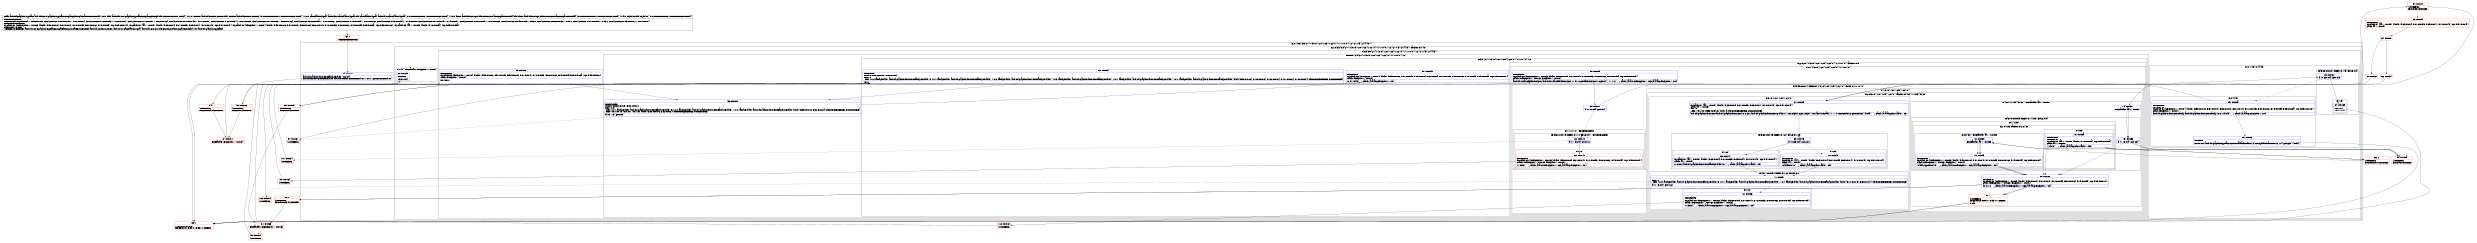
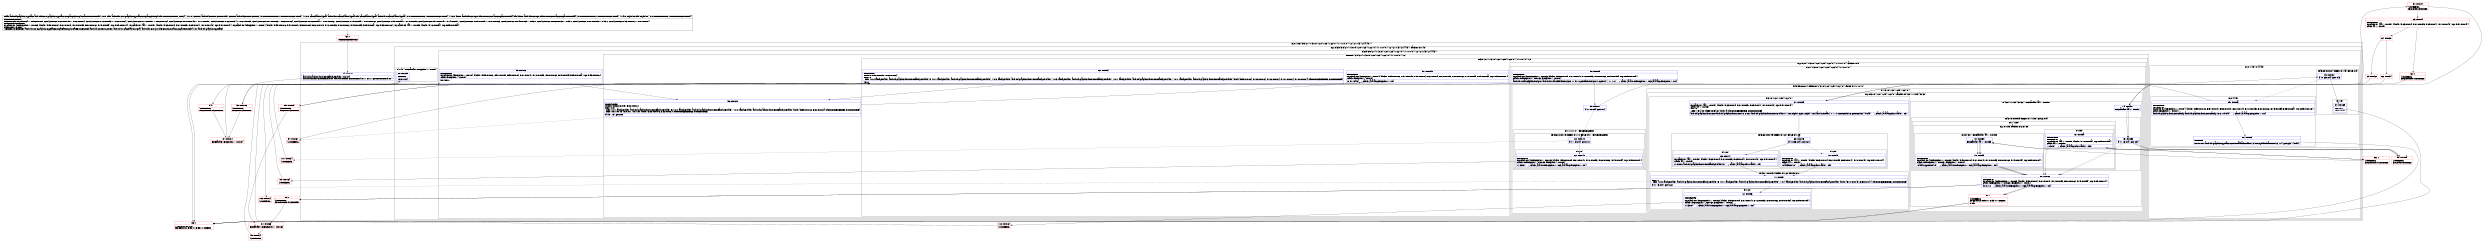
none -> (2413, 76)
(1579, 160) -> (1579, 160)
